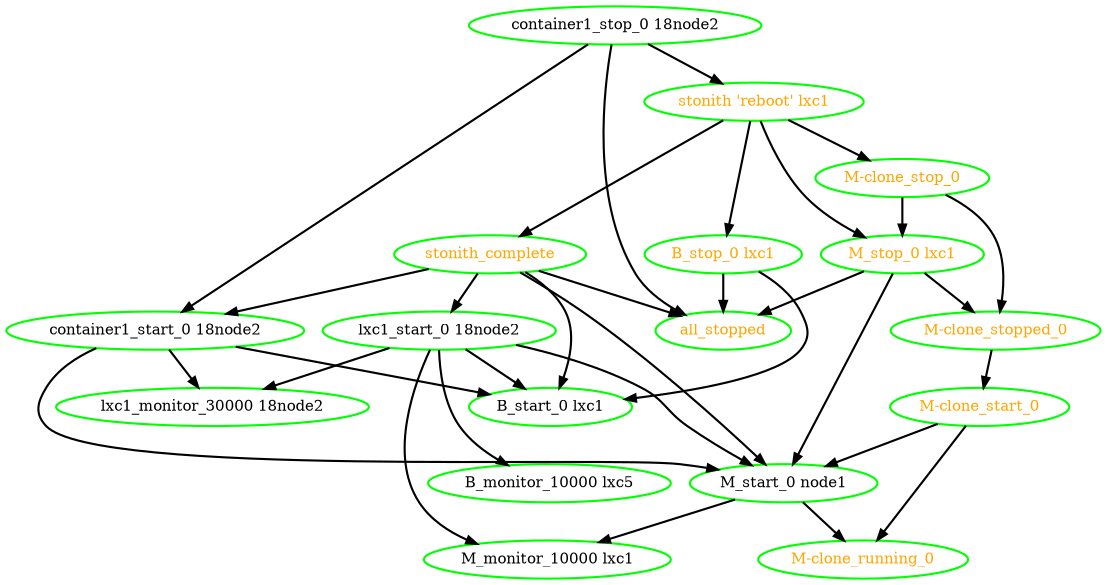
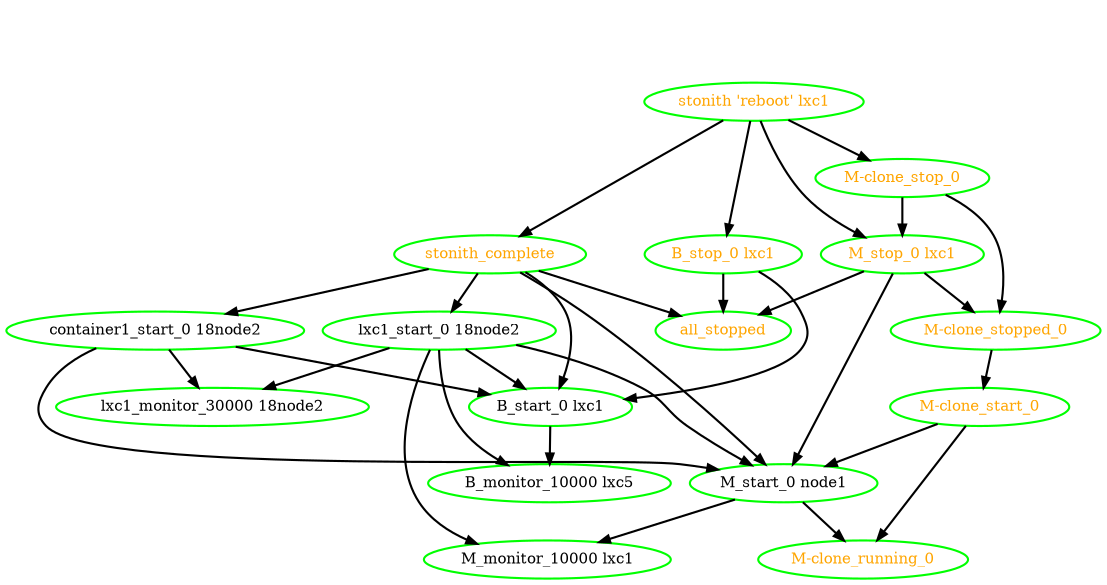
(615, 25) -> none
none -> (550, 440)
